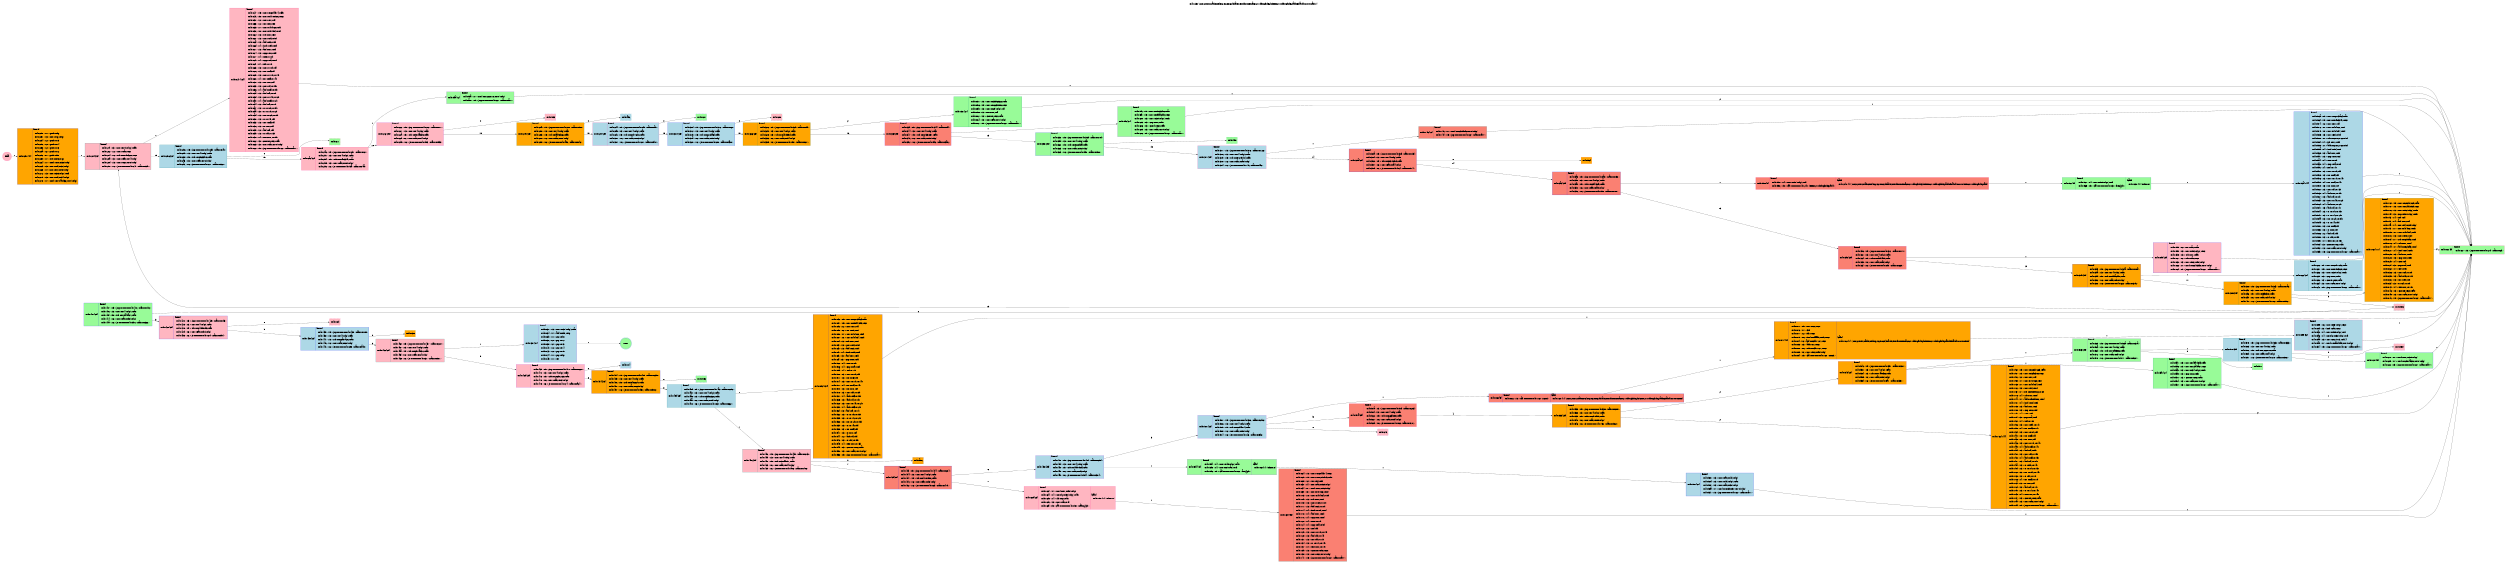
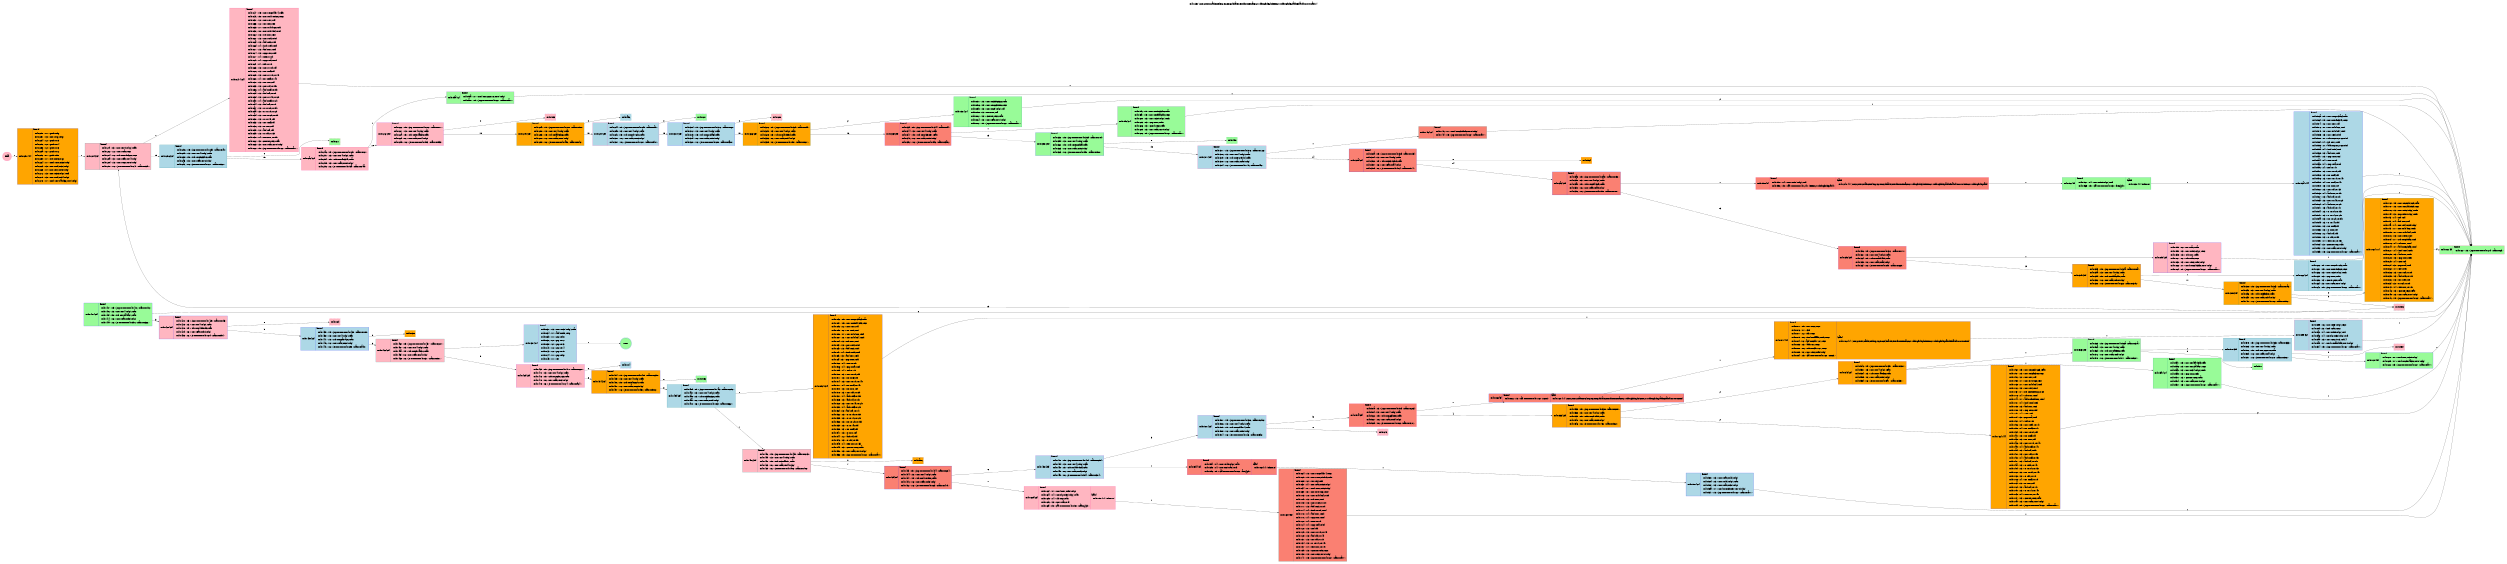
(1376, 400) -> (1460, 406)
(1232, 467) -> (1232, 467)
